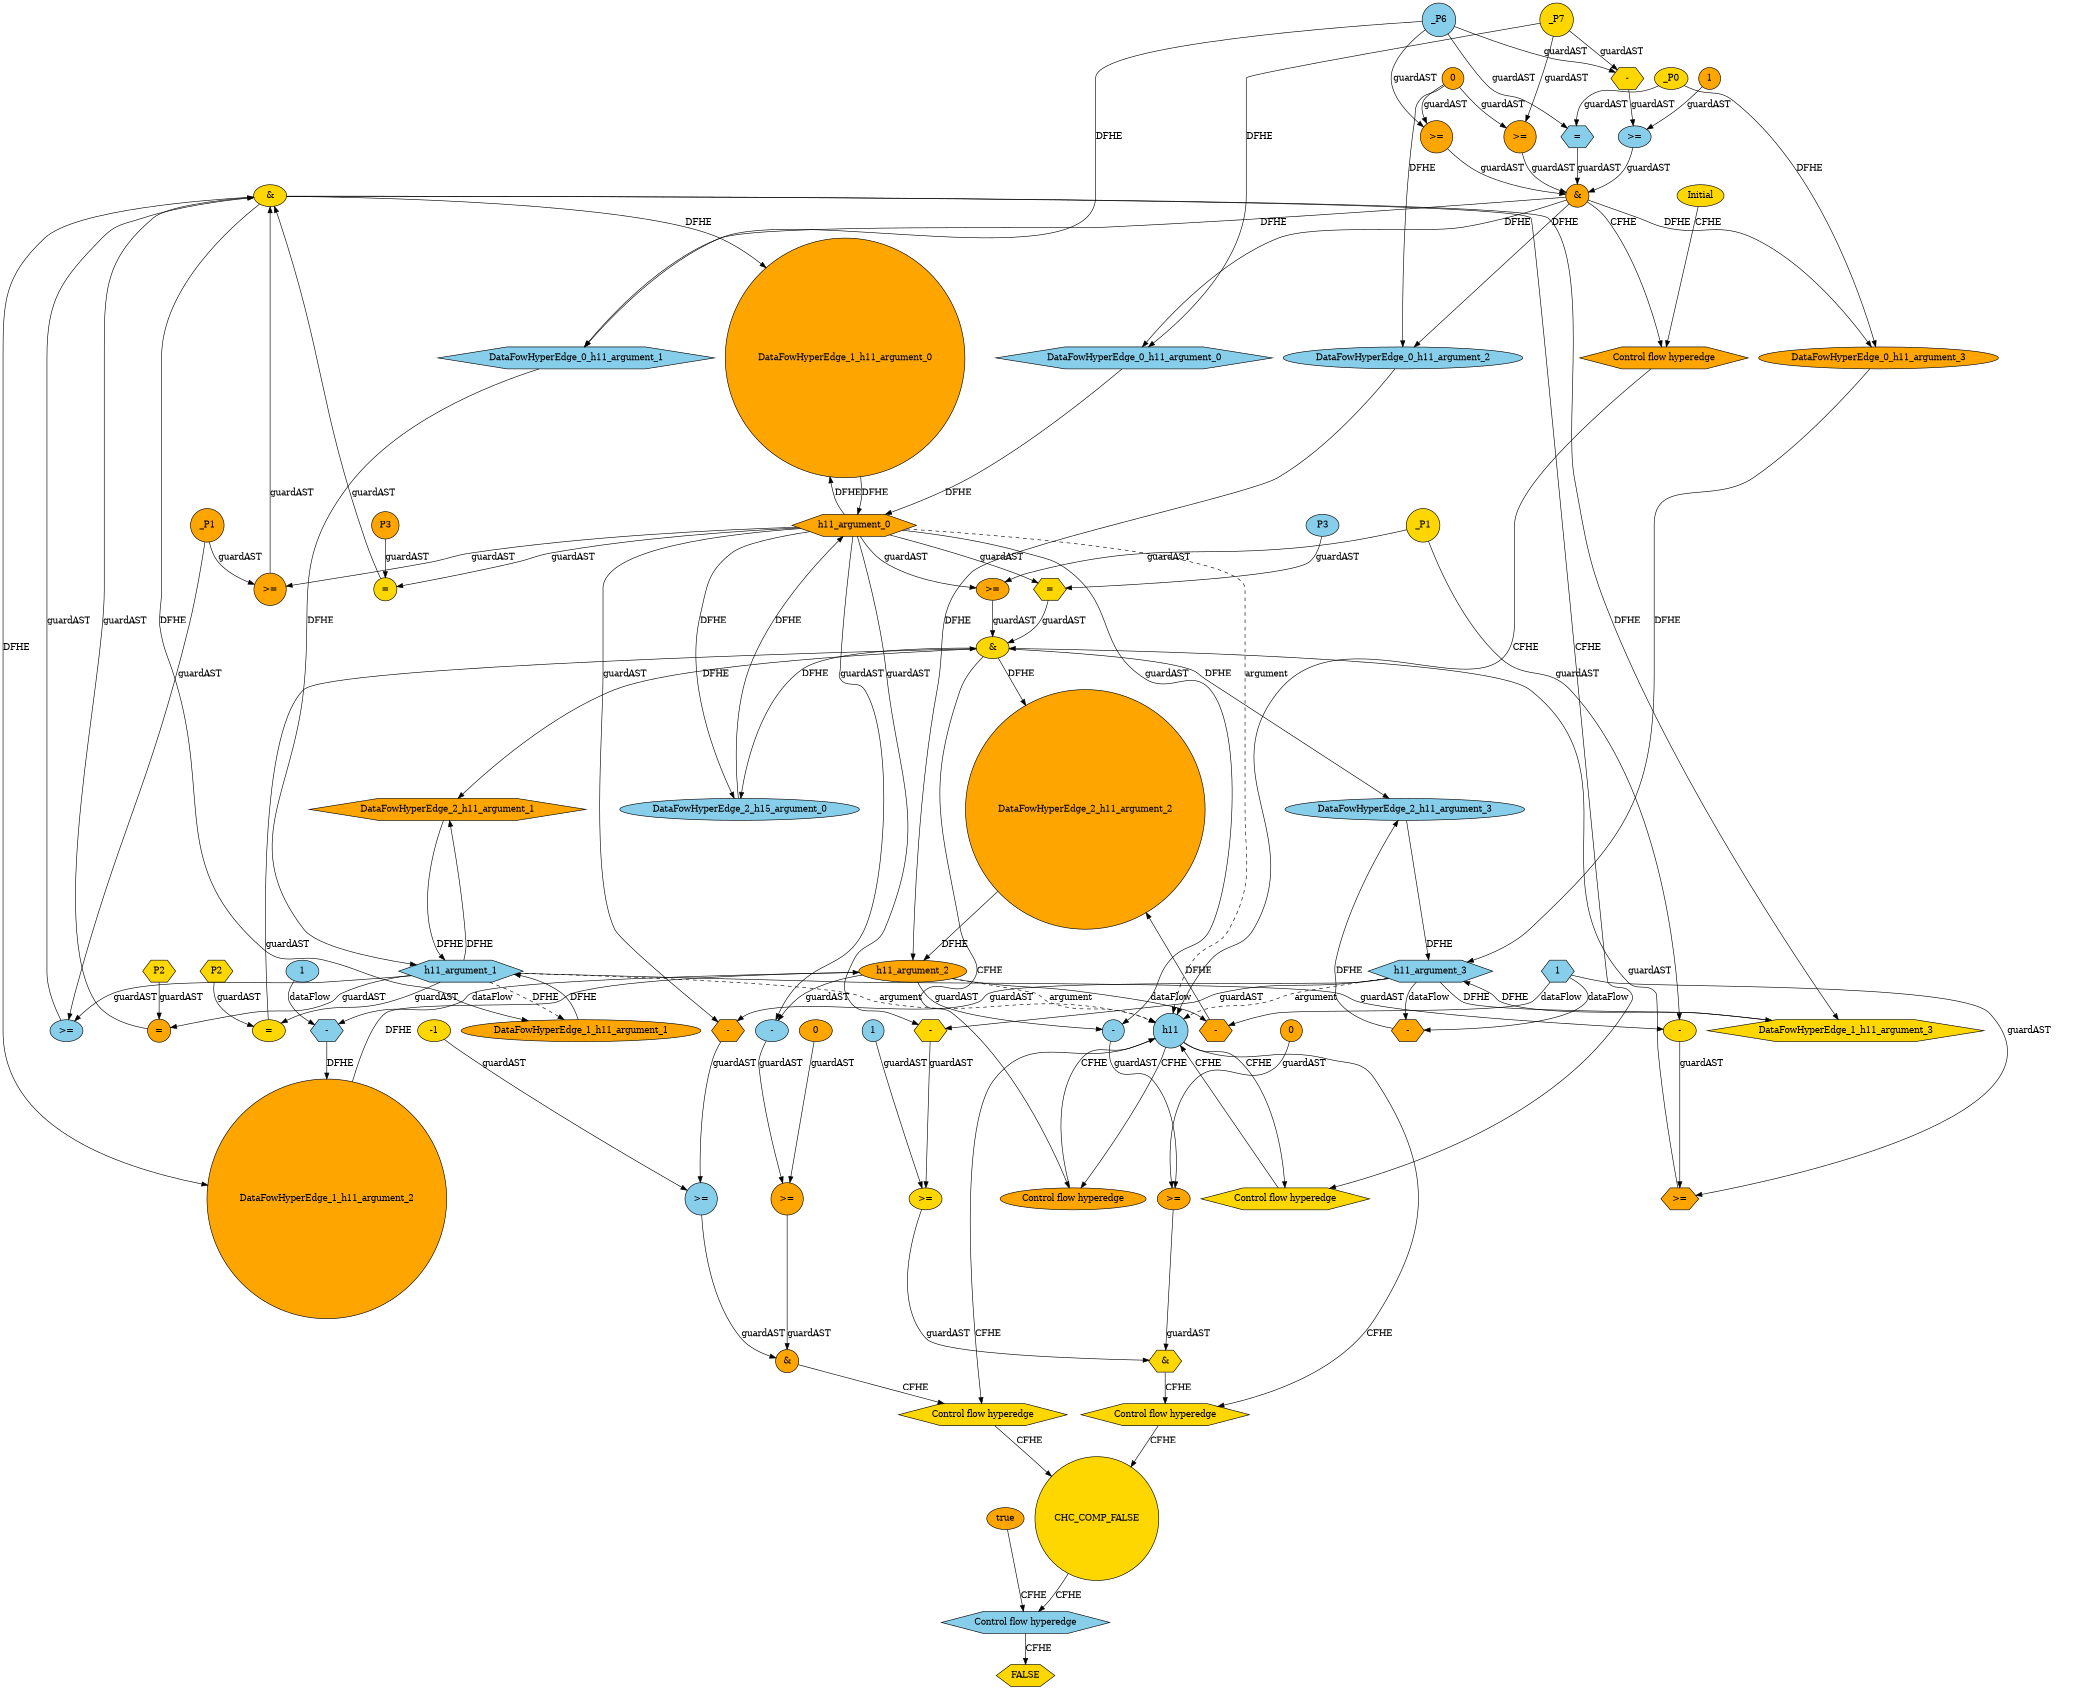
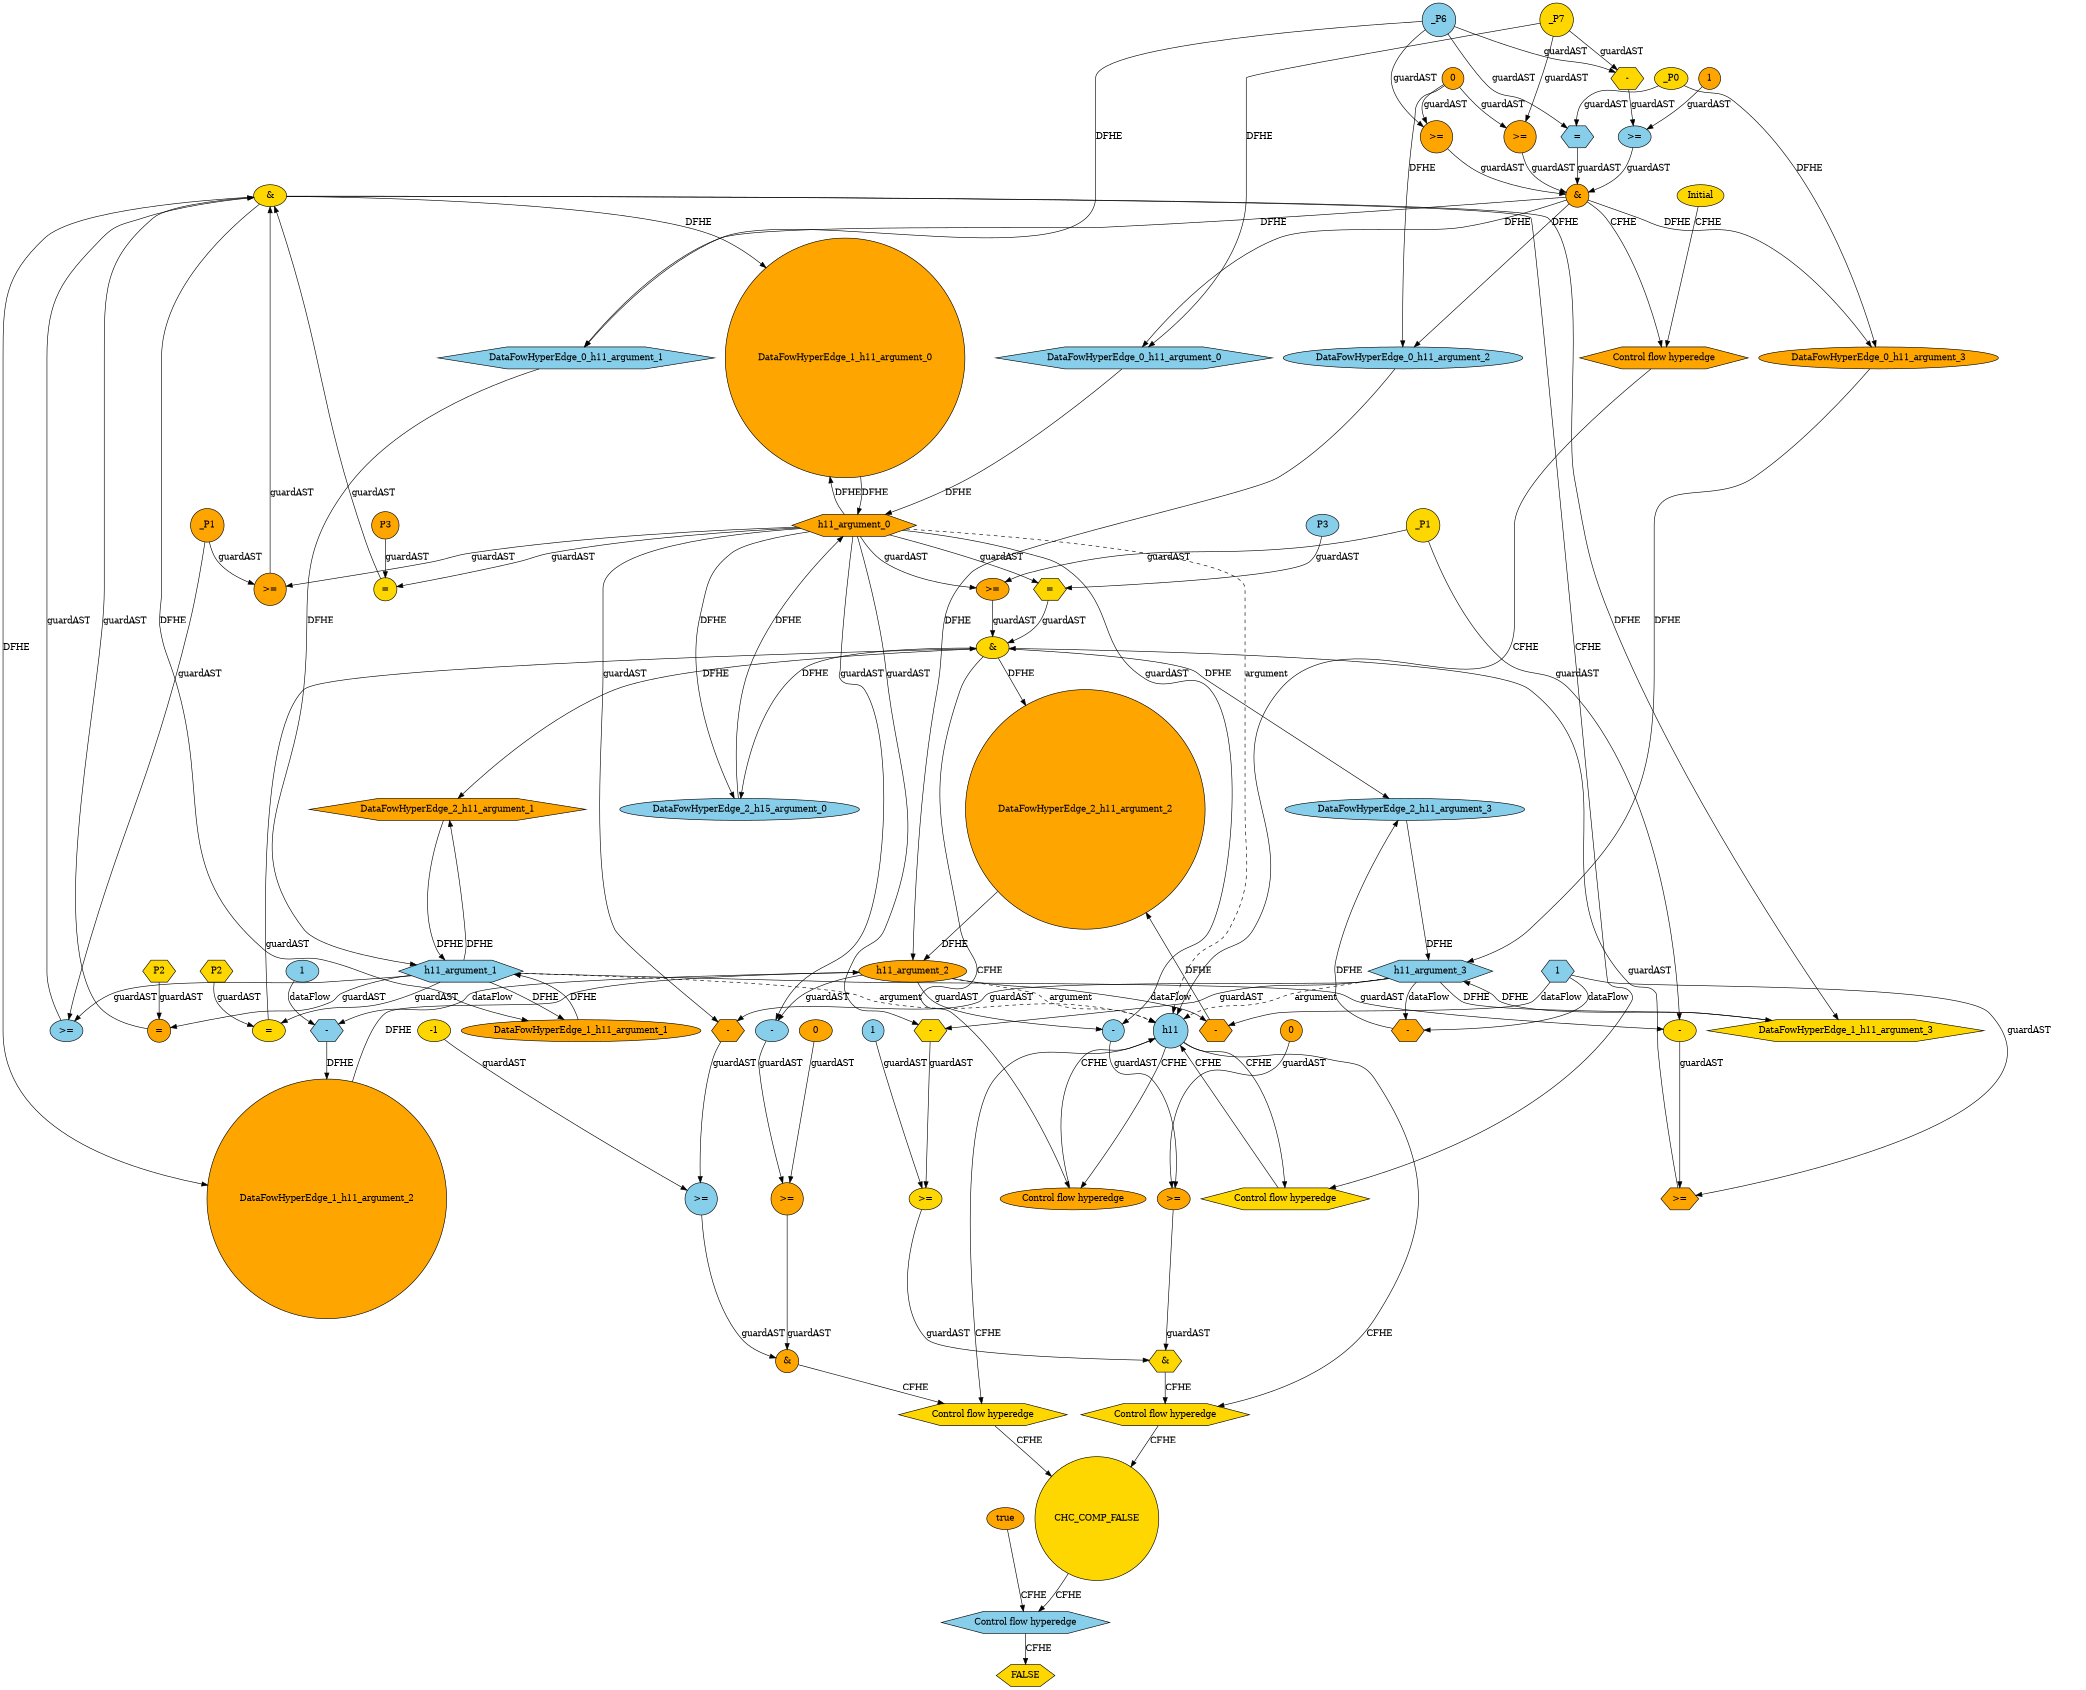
(525, 998) -> (525, 998)
